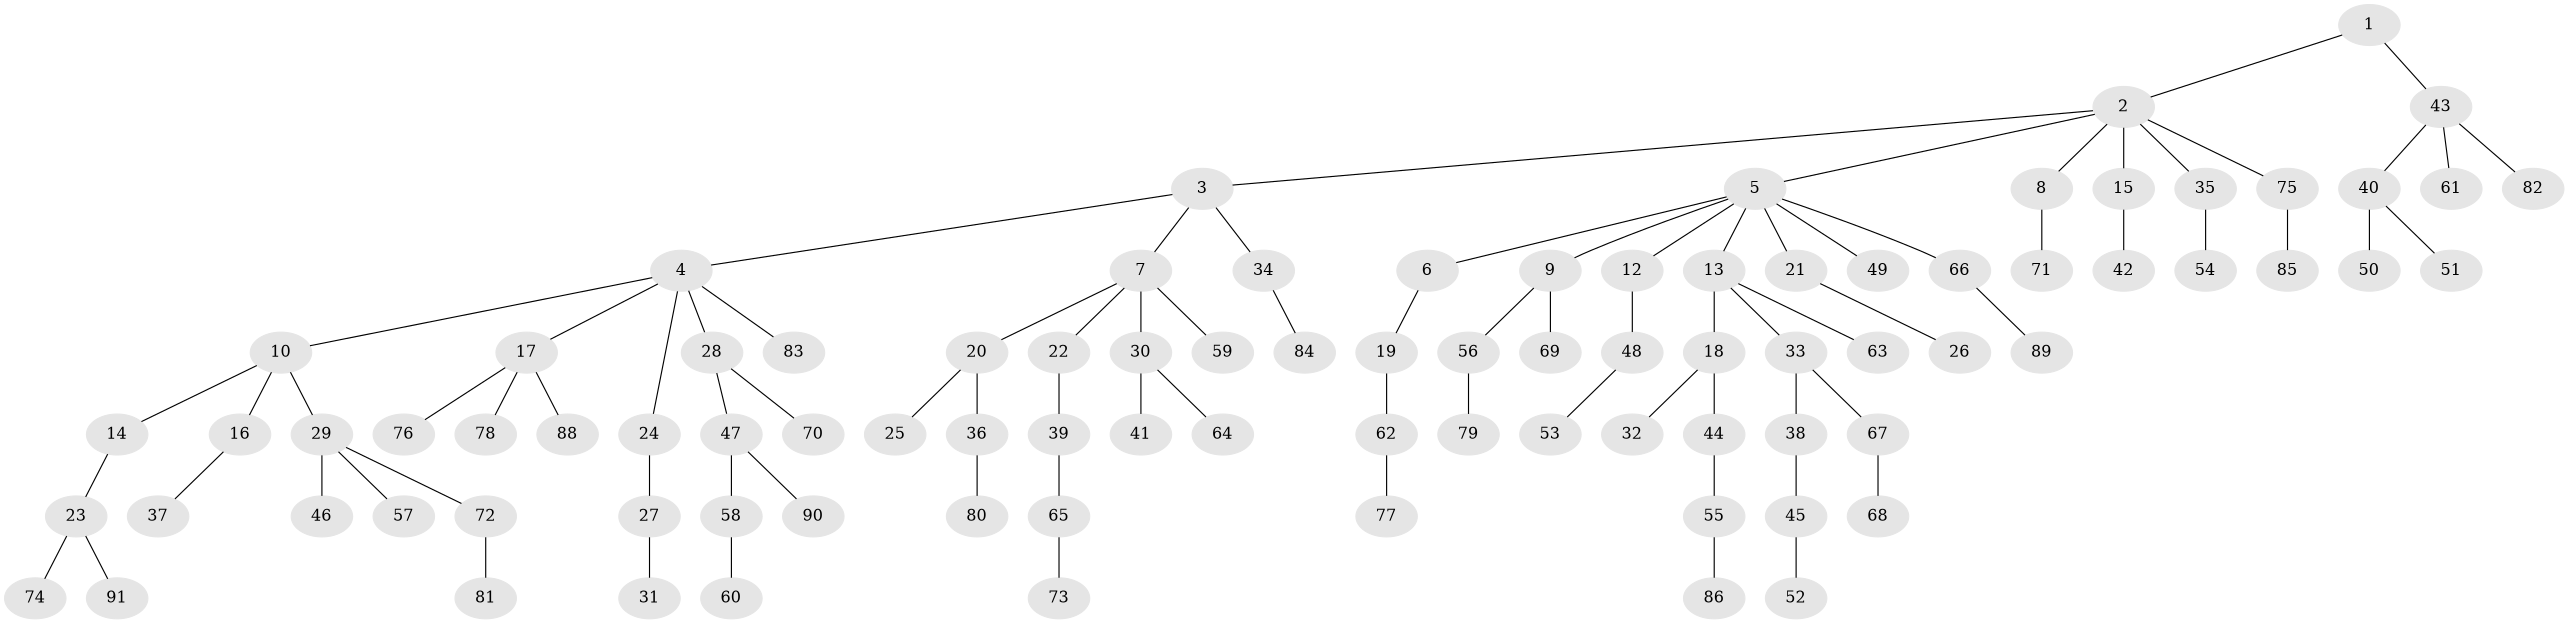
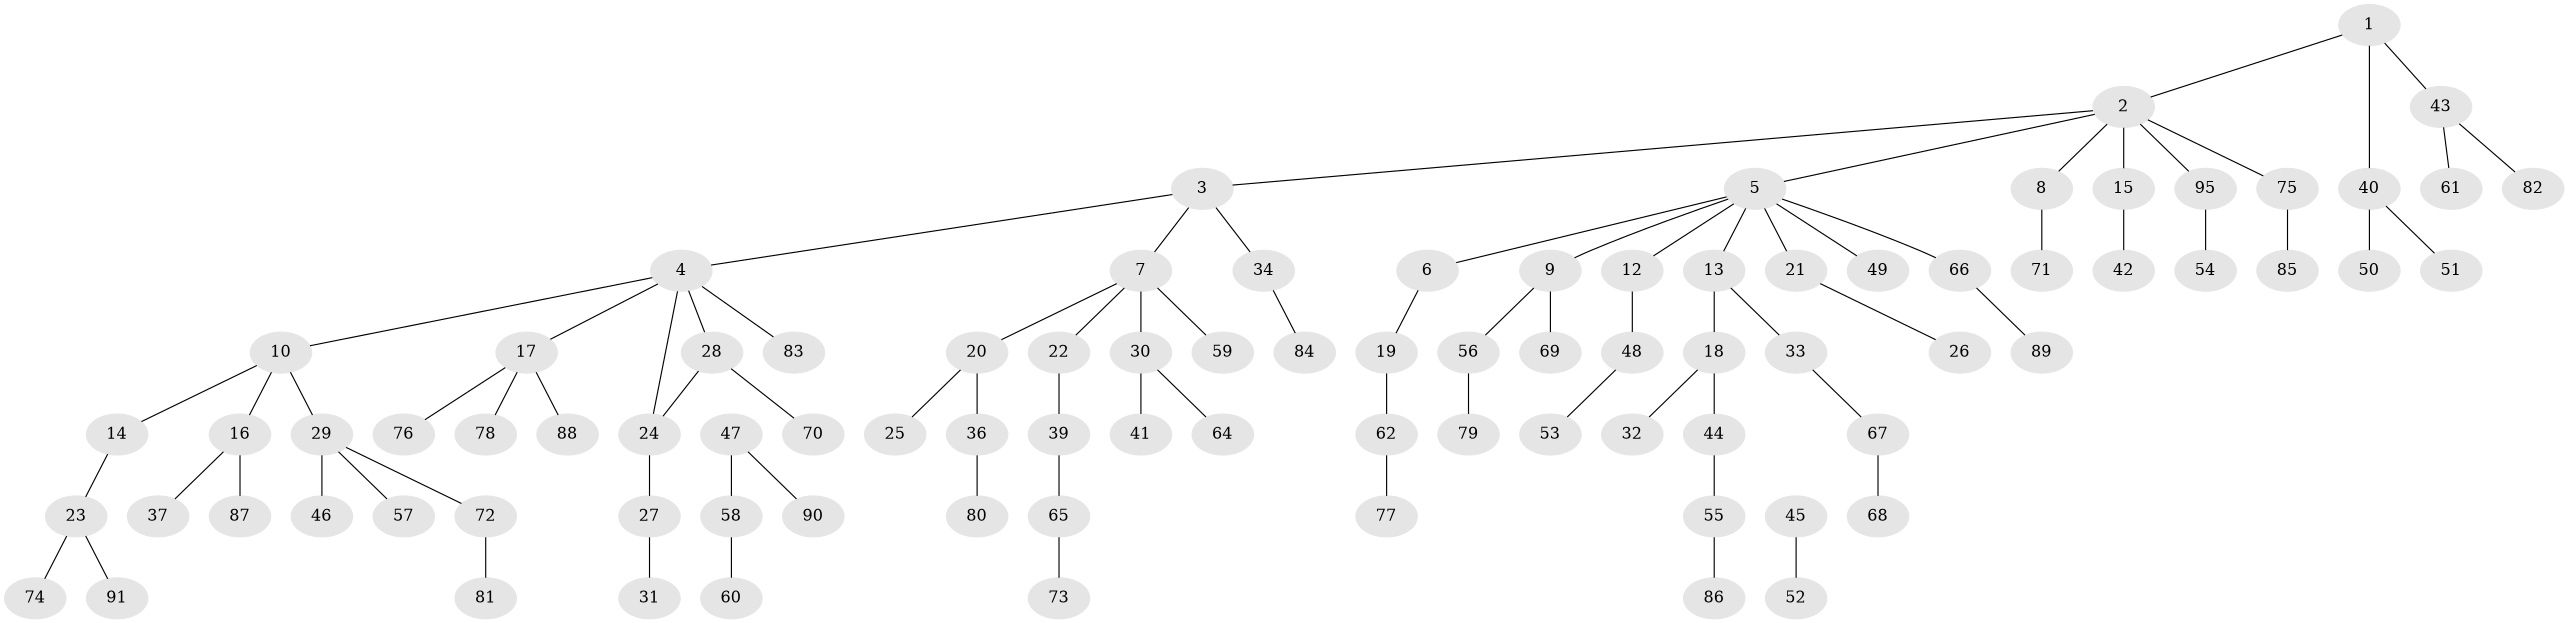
(2405, 148) -> (2369, 107)
(2206, 189) -> (2206, 189)
(1878, 353) -> none
(722, 393) -> (681, 394)
(1796, 435) -> none
none -> (240, 516)
